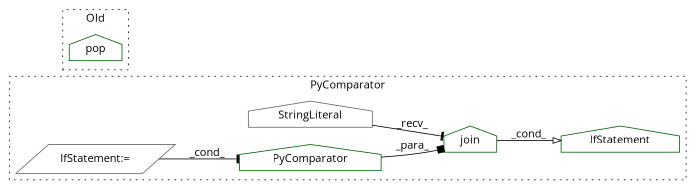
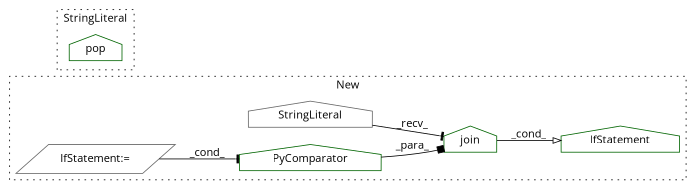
(96, 19) -> (96, 19)
(348, 85) -> (348, 85)
